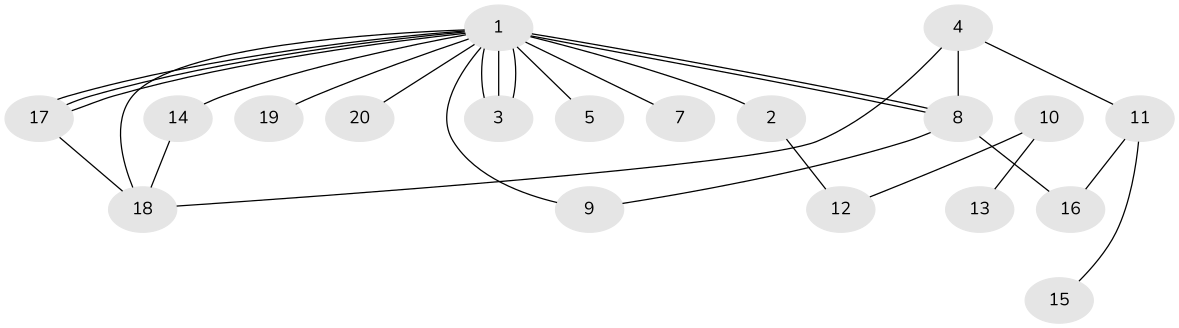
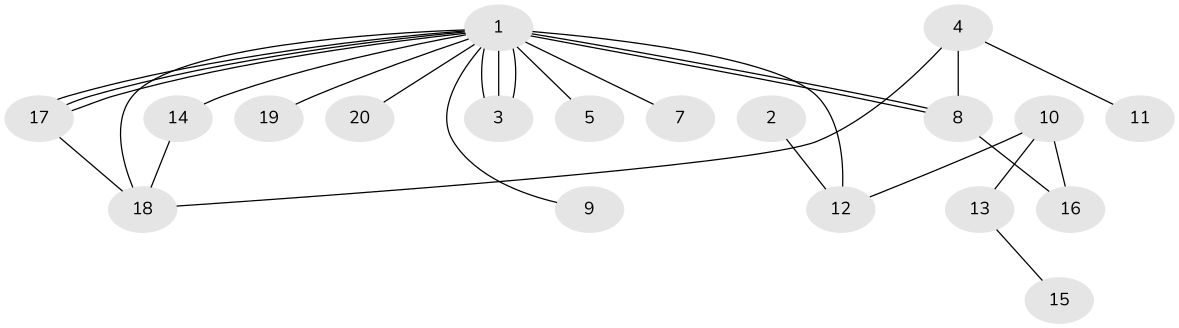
(639, 67) -> (726, 59)
(1105, 164) -> (1060, 164)
(778, 174) -> none
(1122, 217) -> (1019, 255)
